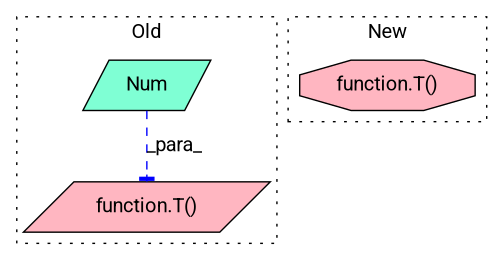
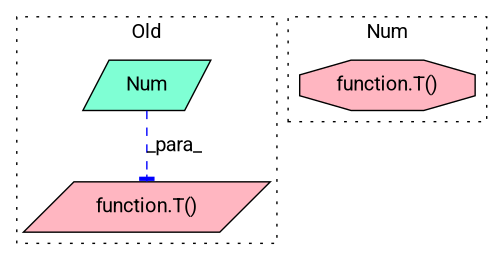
(387, 33) -> (387, 33)
